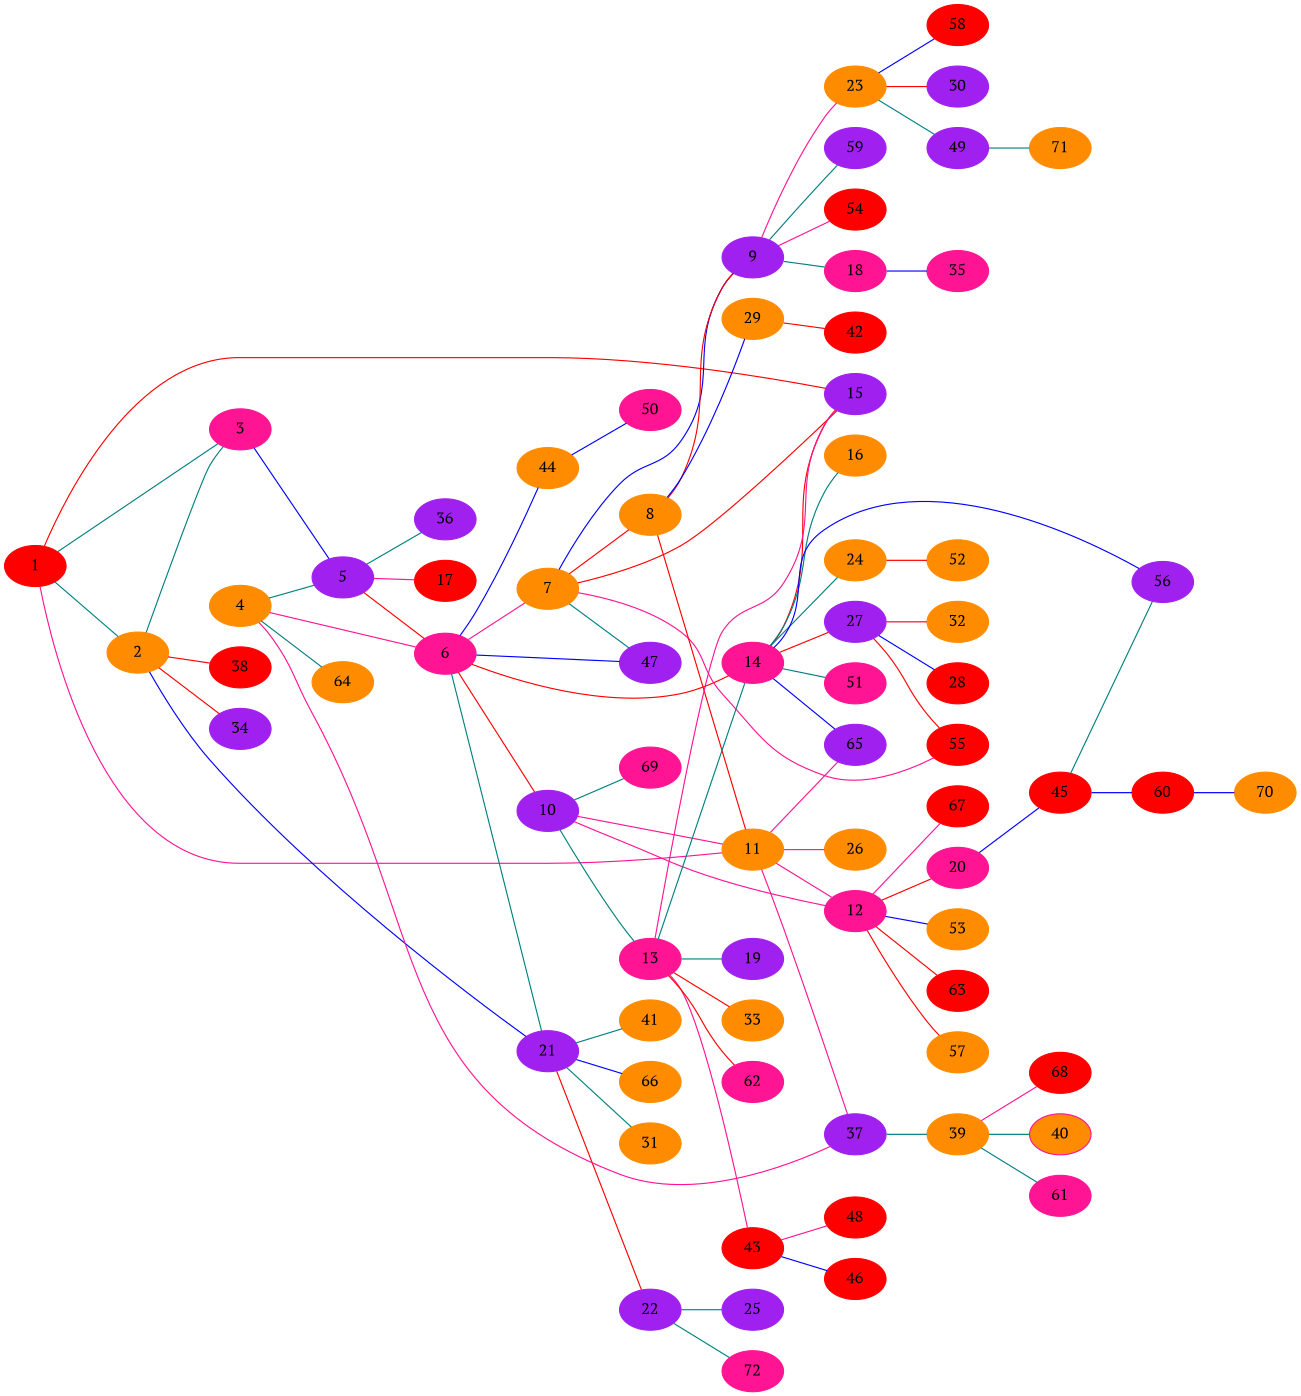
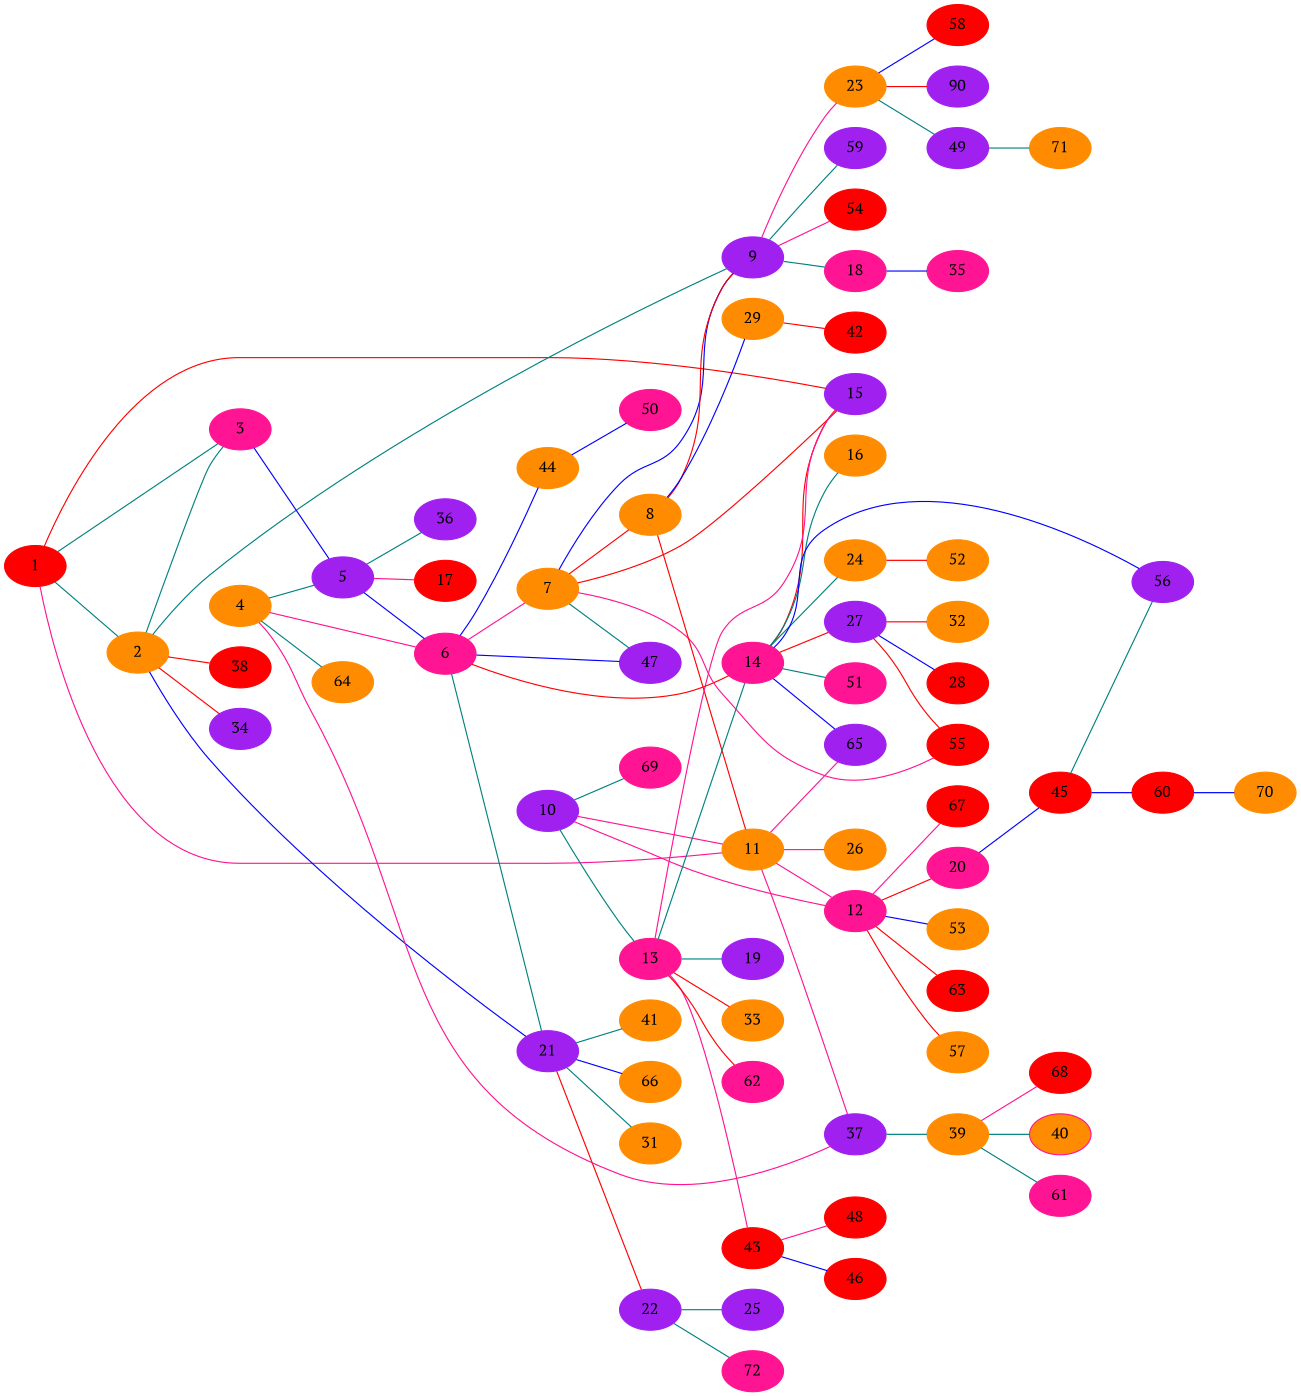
(958, 87) -> (958, 87)
none -> (424, 428)
(394, 616) -> (394, 616)
(497, 732) -> none
